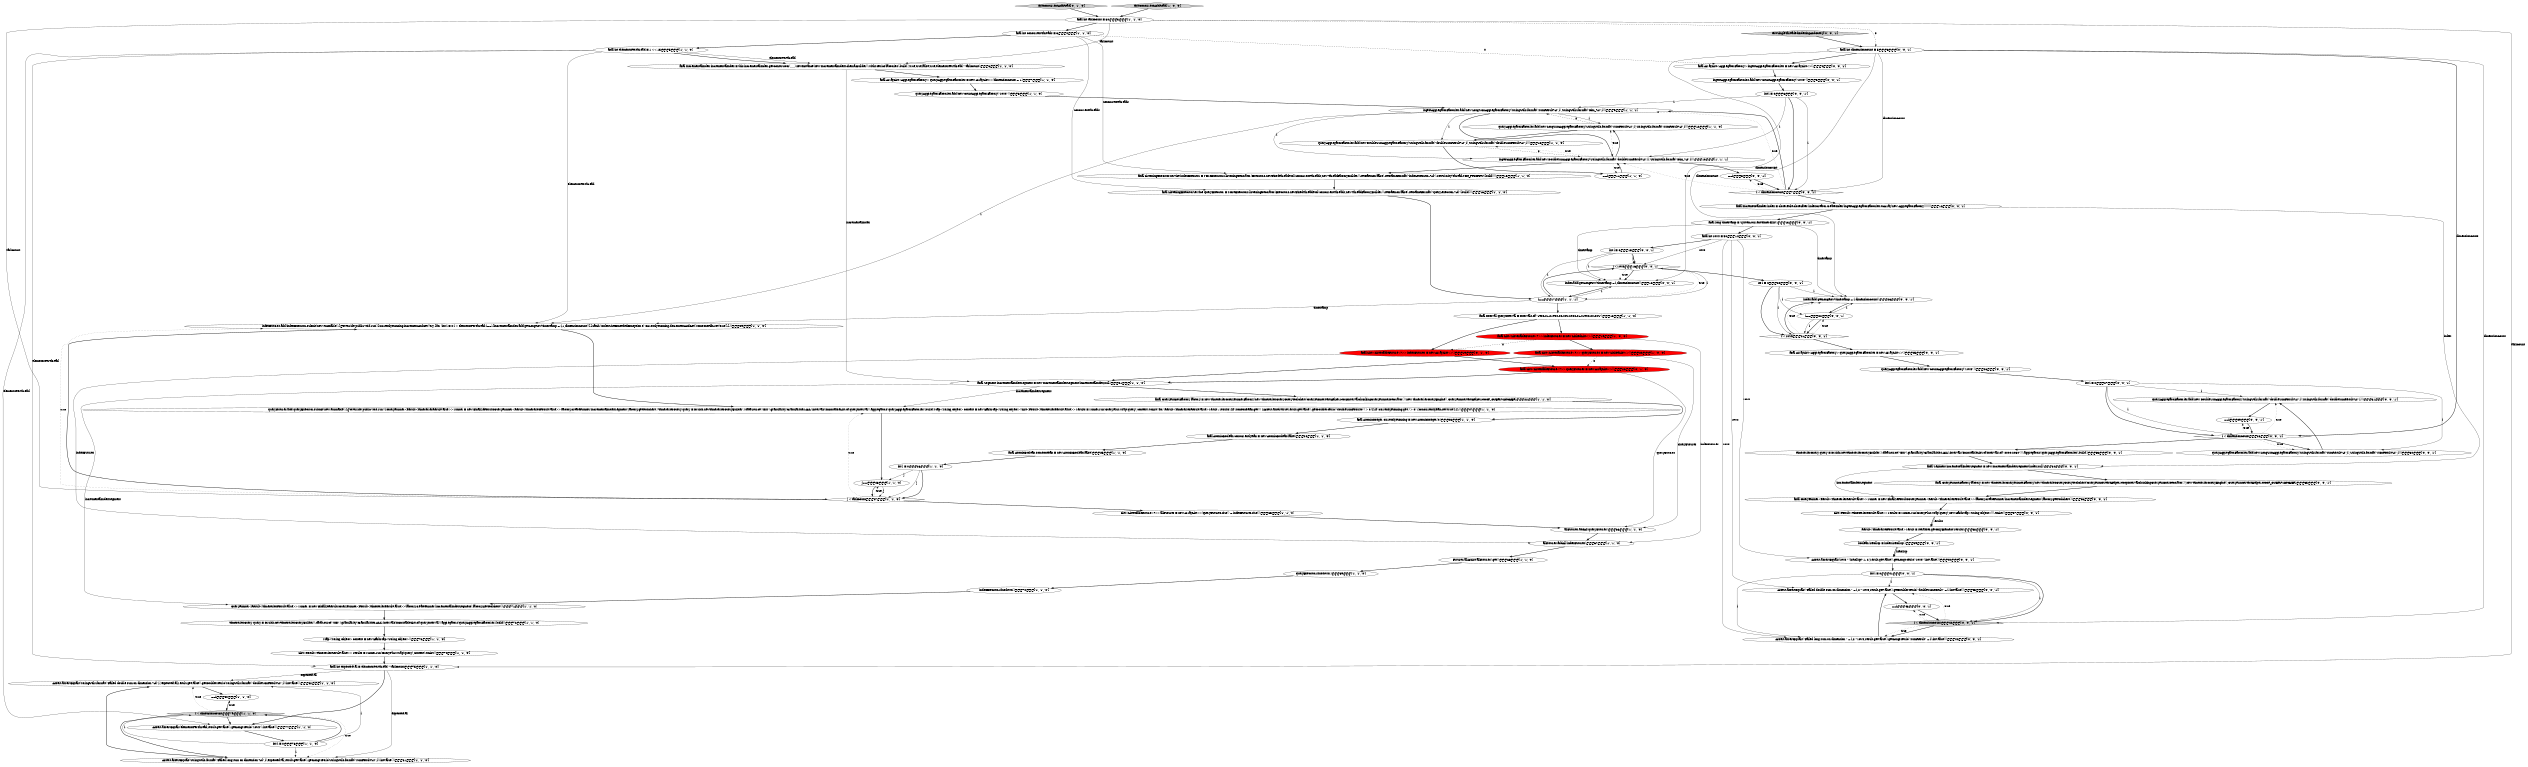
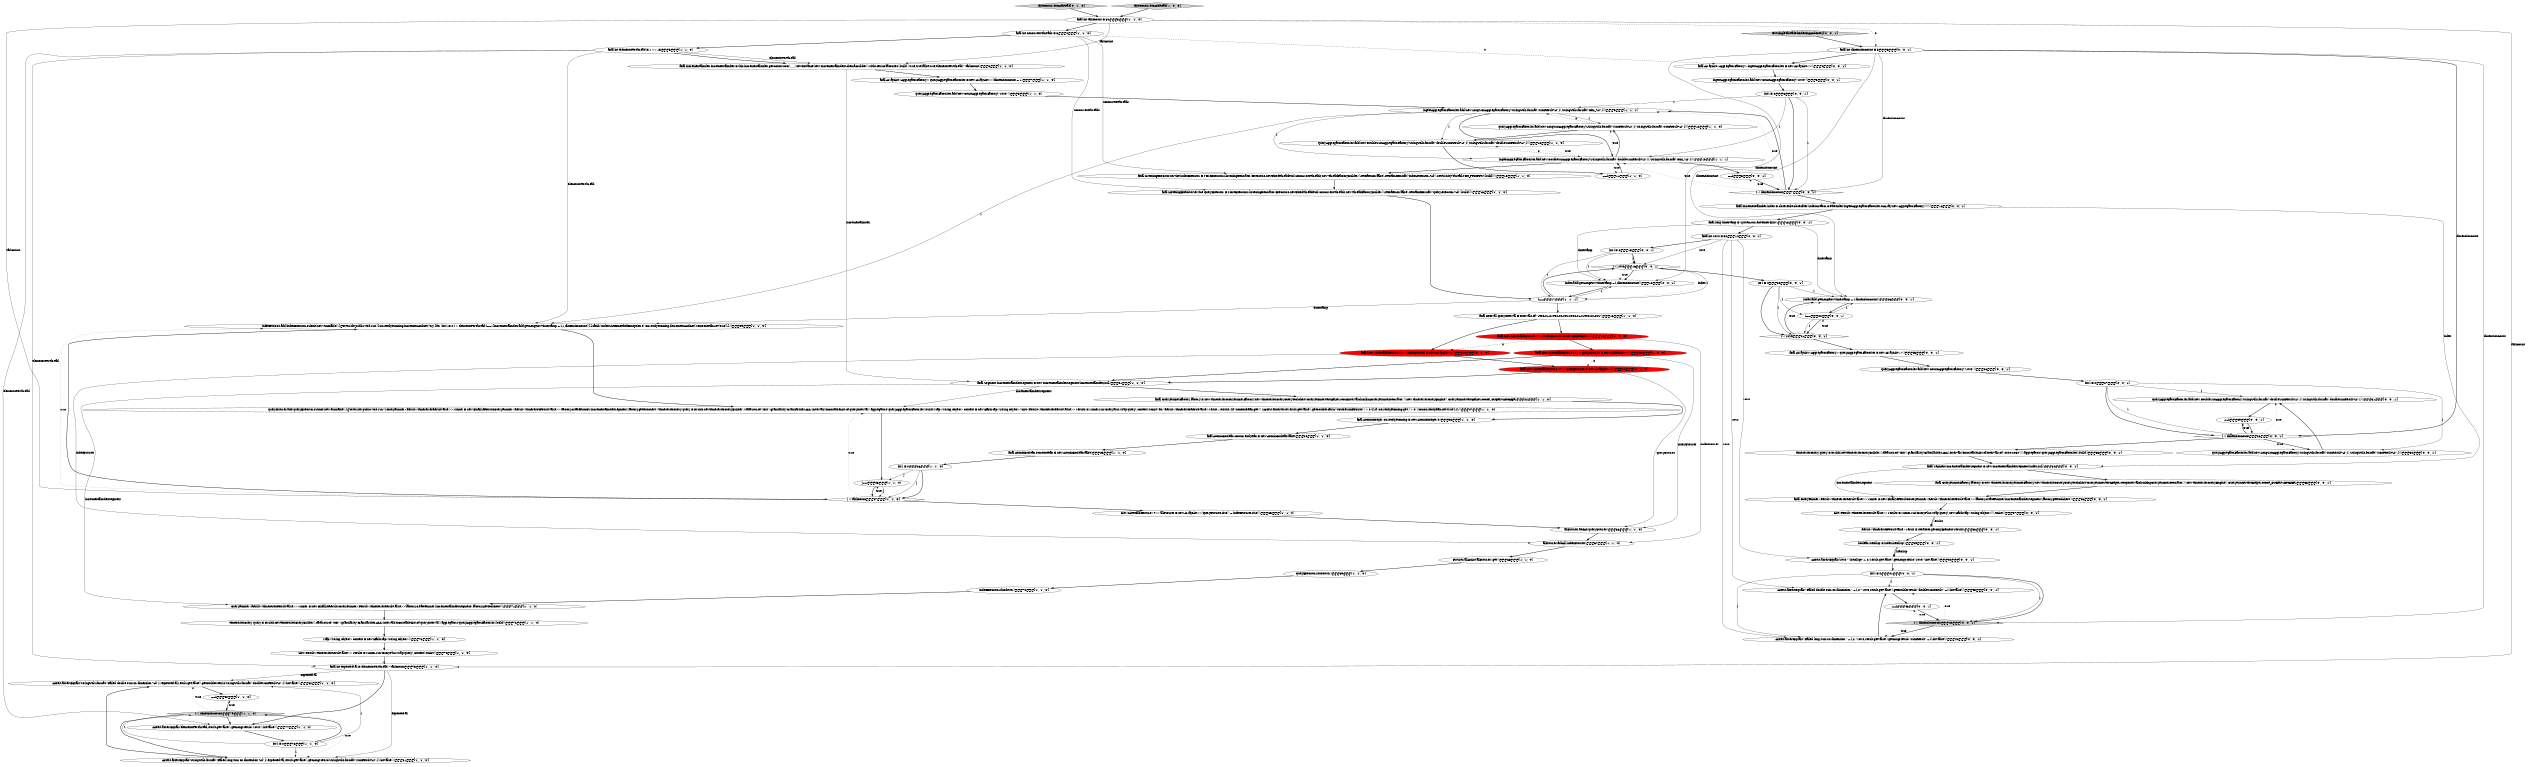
(1702, 283) -> (1702, 283)
(2243, 430) -> (2243, 430)
